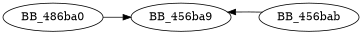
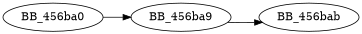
(249, 12) -> (241, 23)
(53, 17) -> (53, 17)
